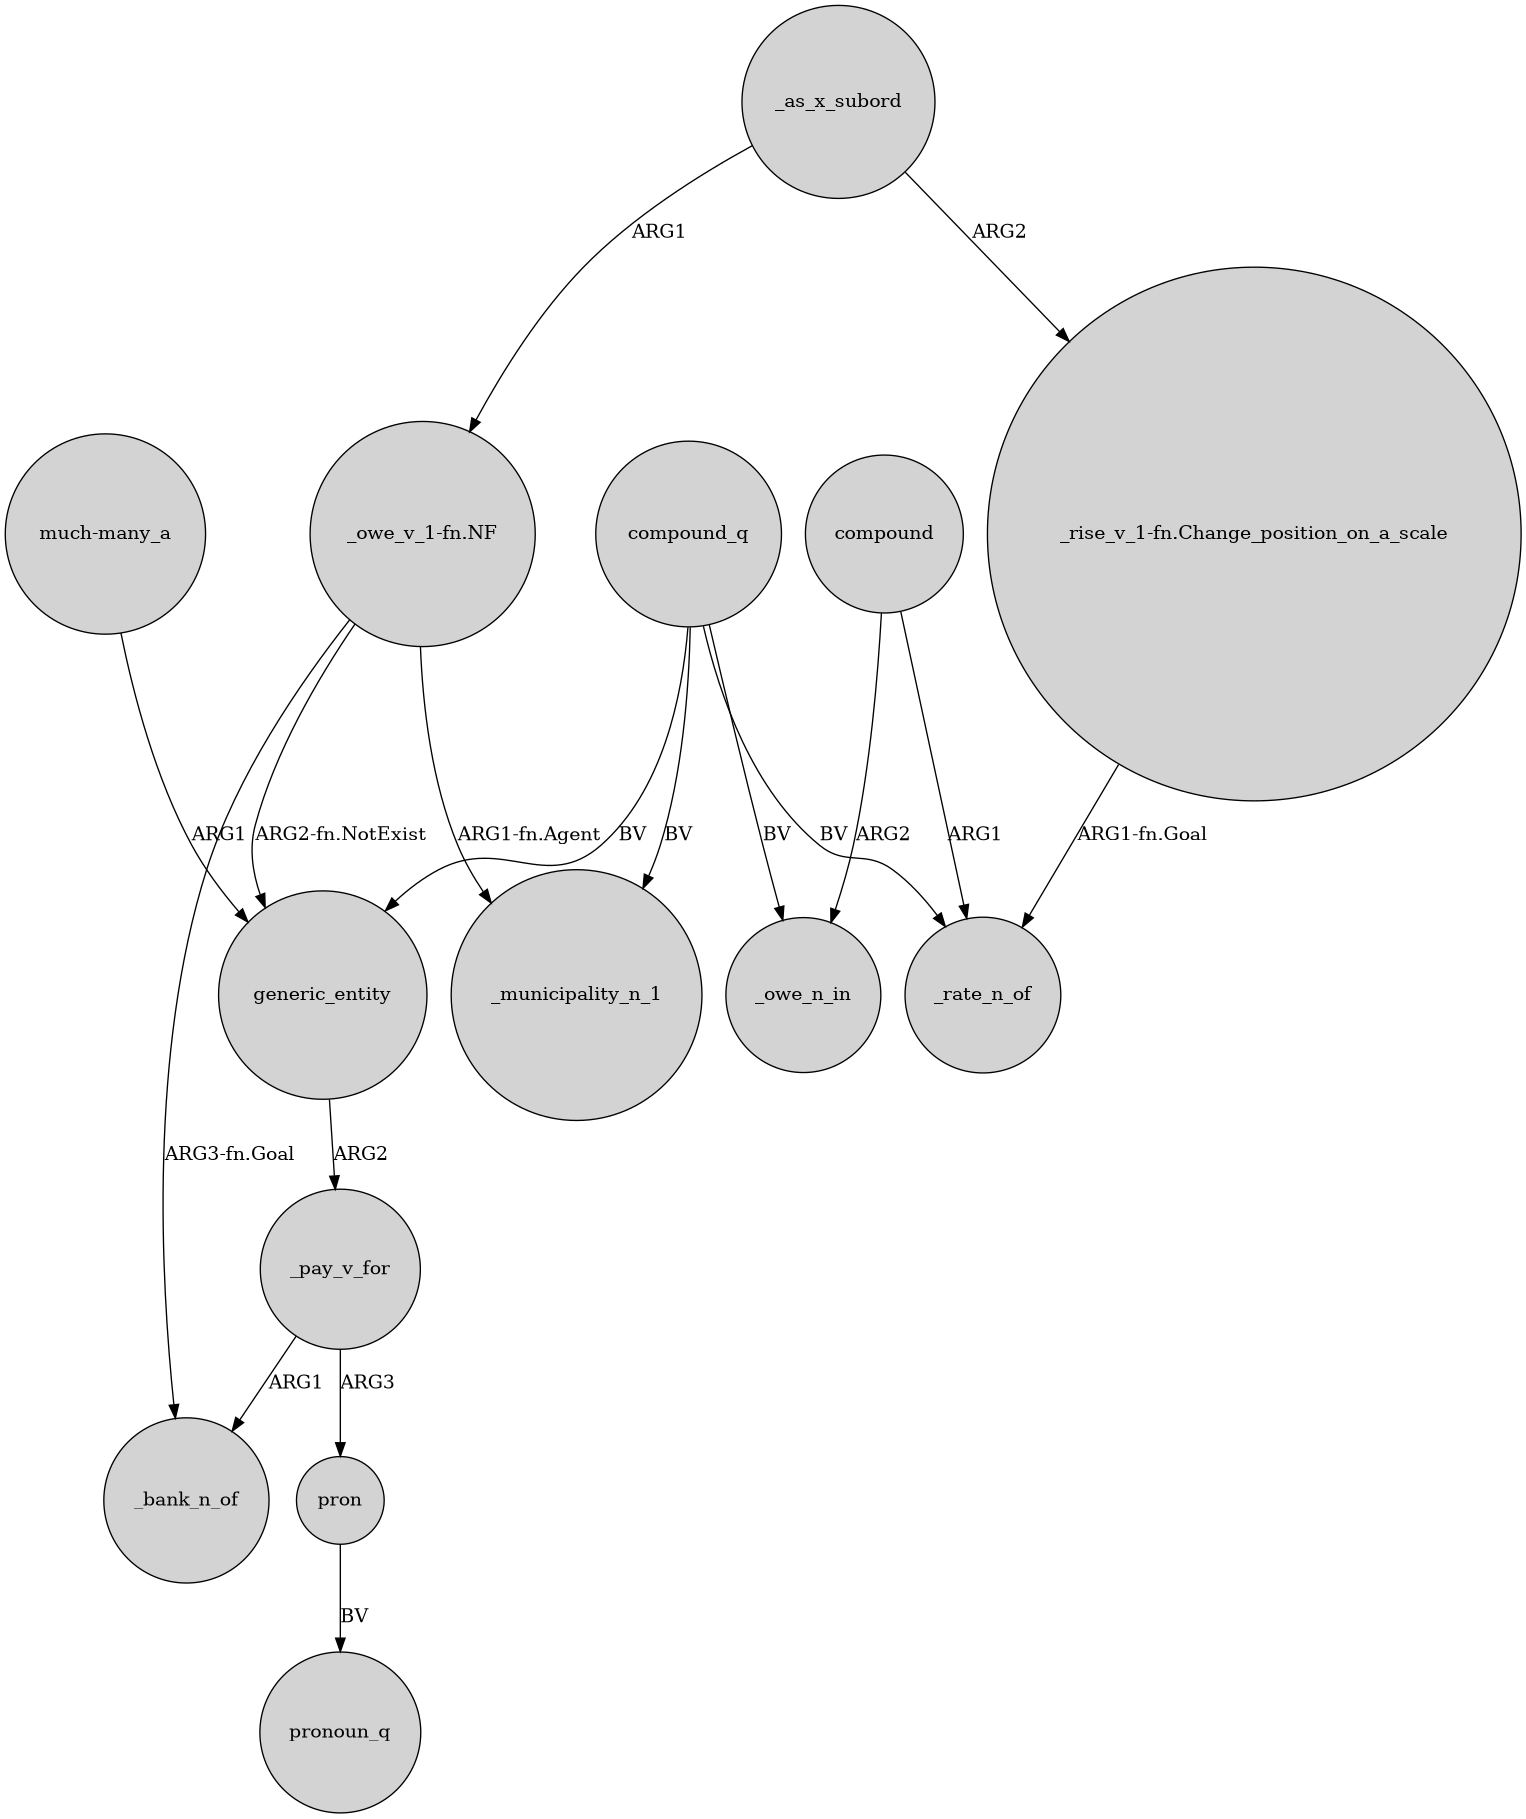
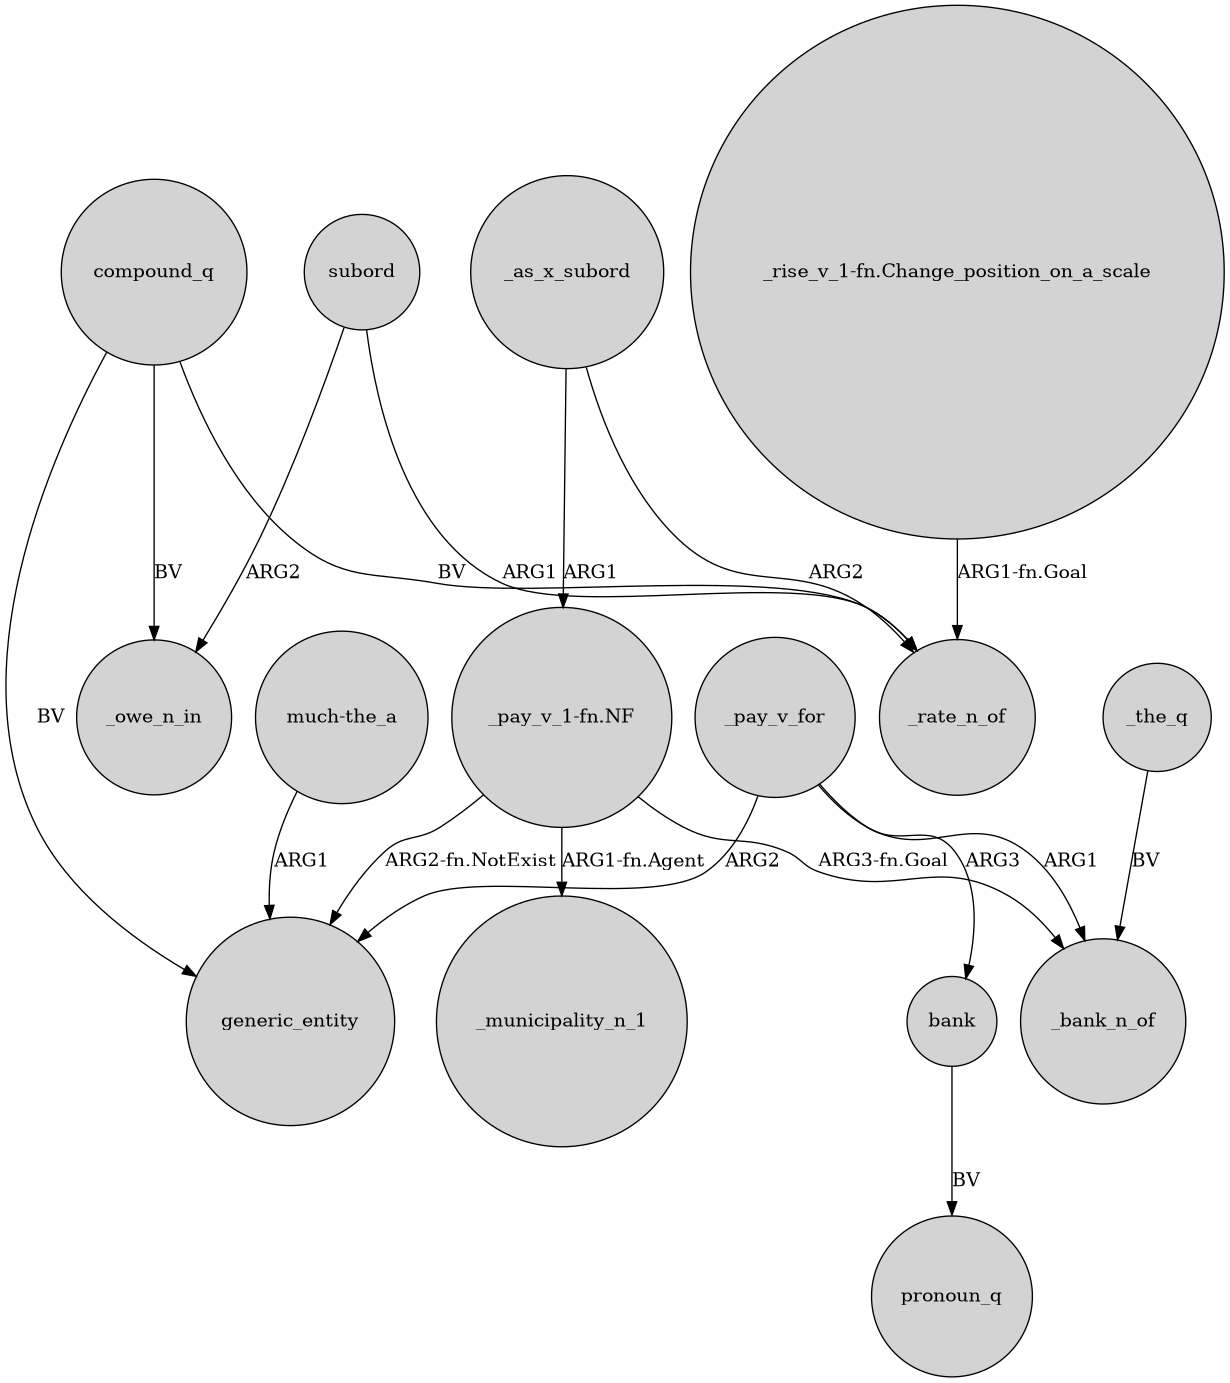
(982, 252) -> (701, 557)
(105, 534) -> (342, 717)
(423, 534) -> (562, 717)
(884, 534) -> (362, 272)
none -> (1157, 717)
(680, 753) -> none
(332, 1138) -> (579, 888)
(340, 1500) -> (952, 1021)
